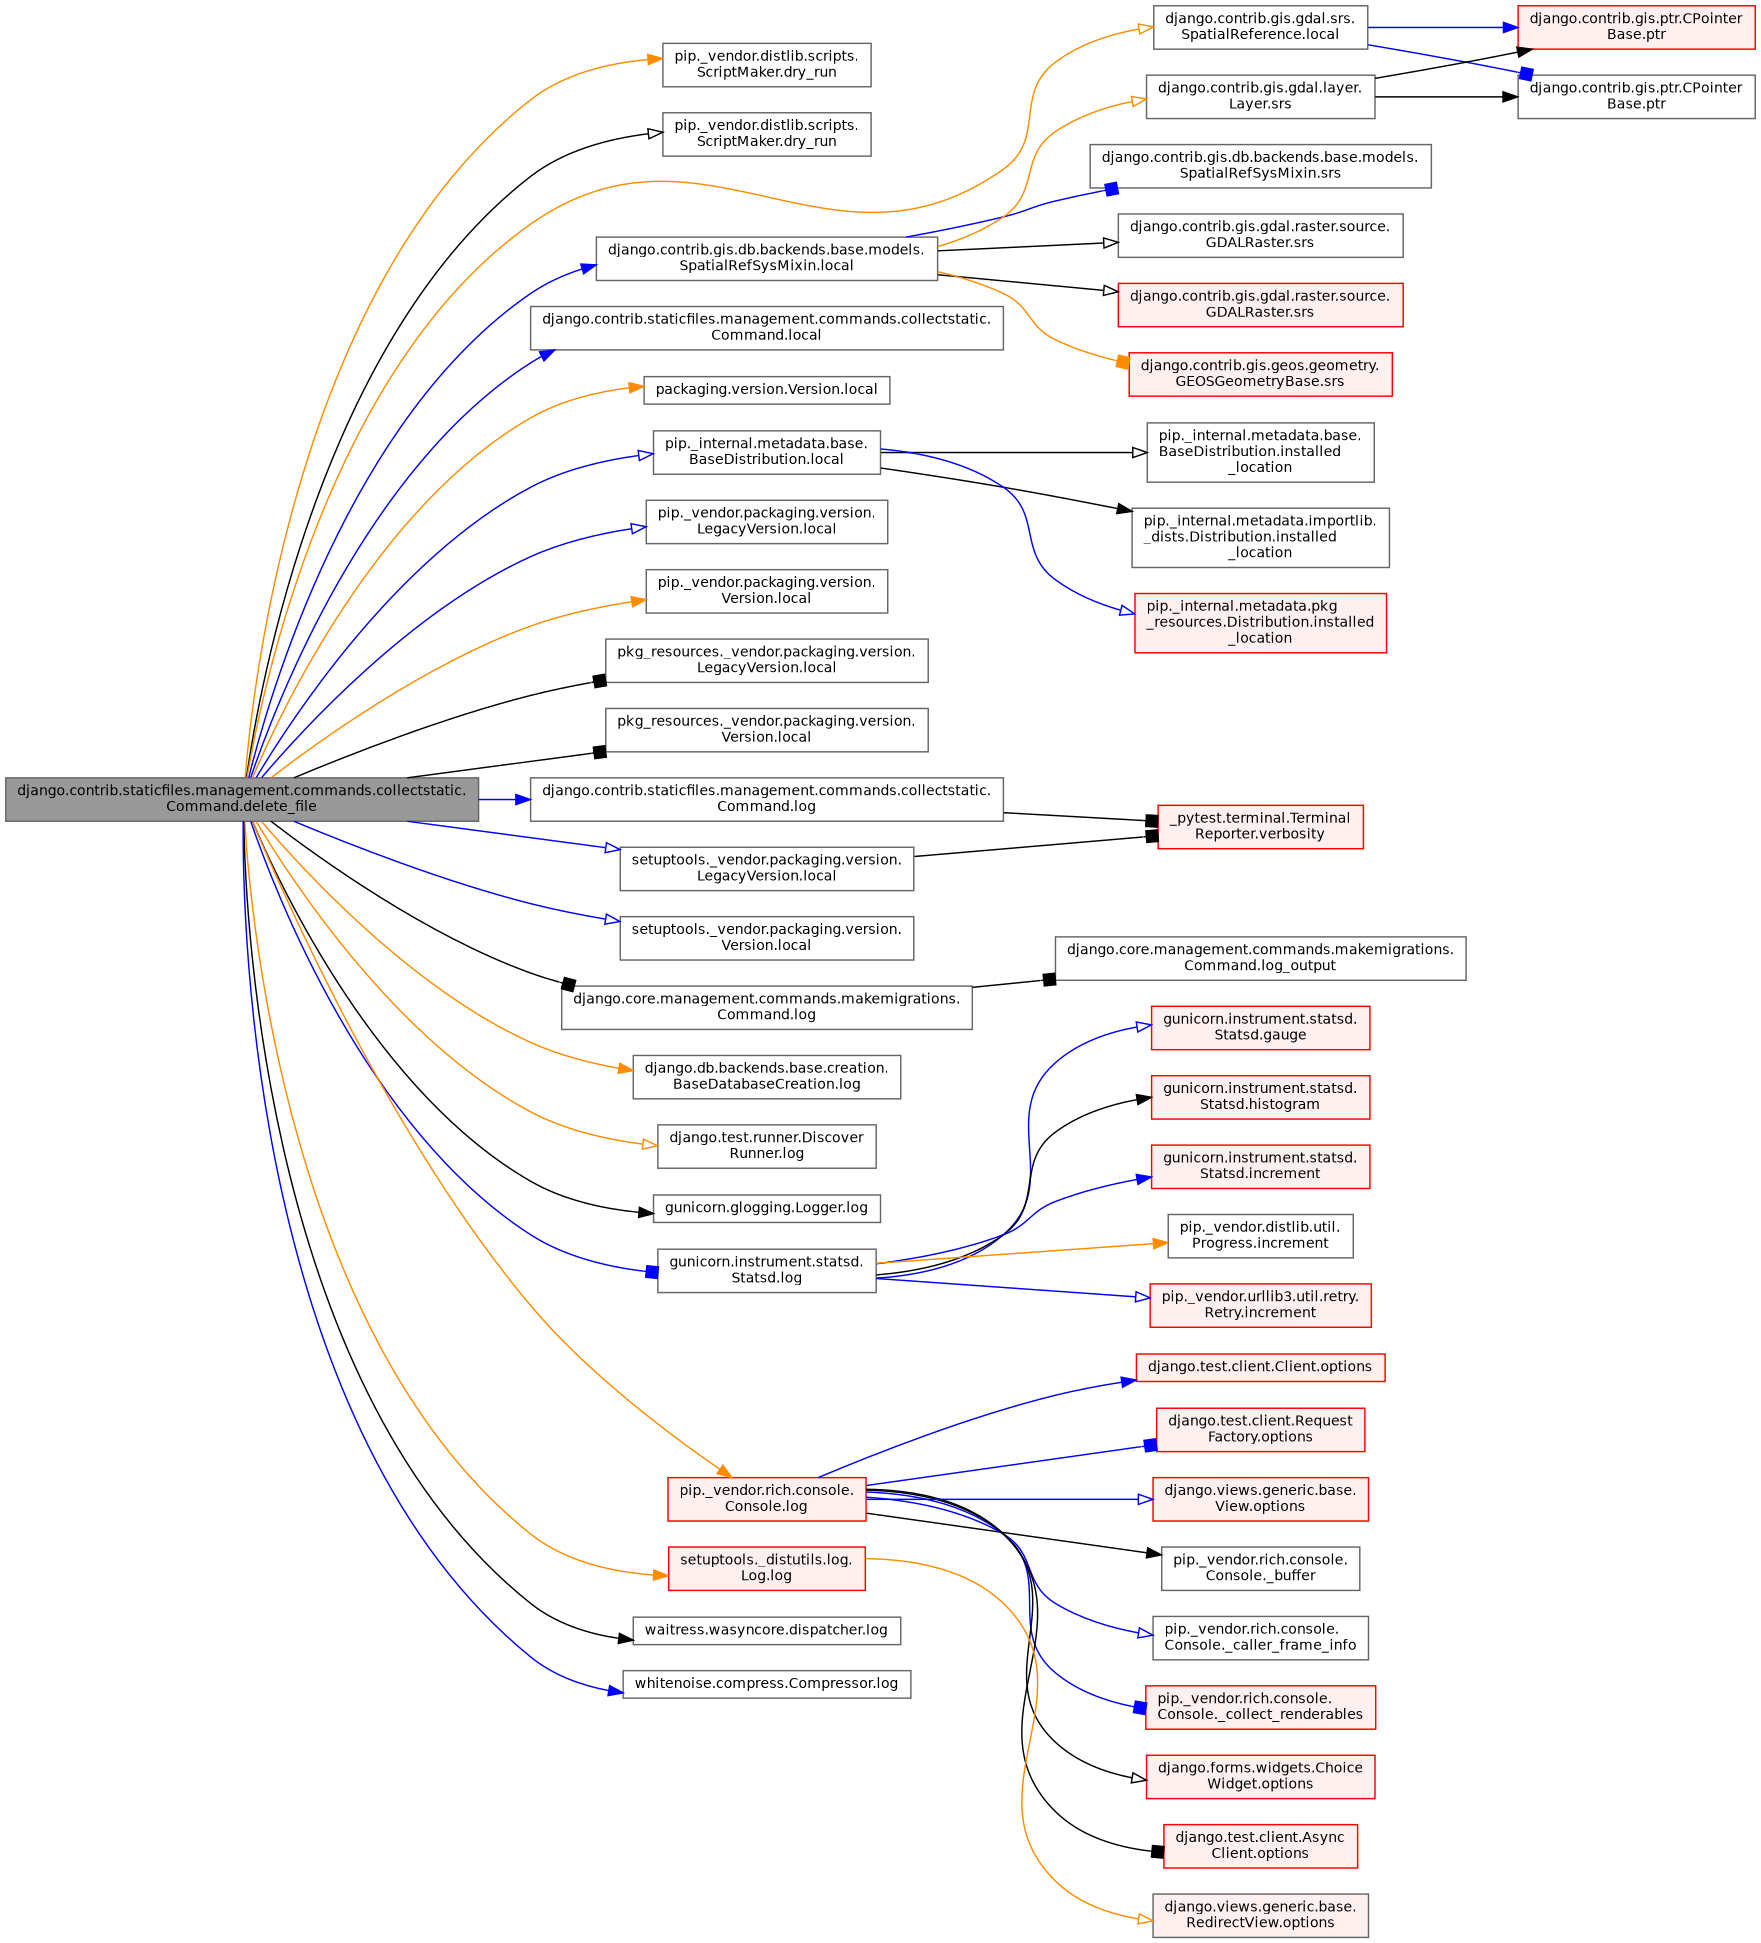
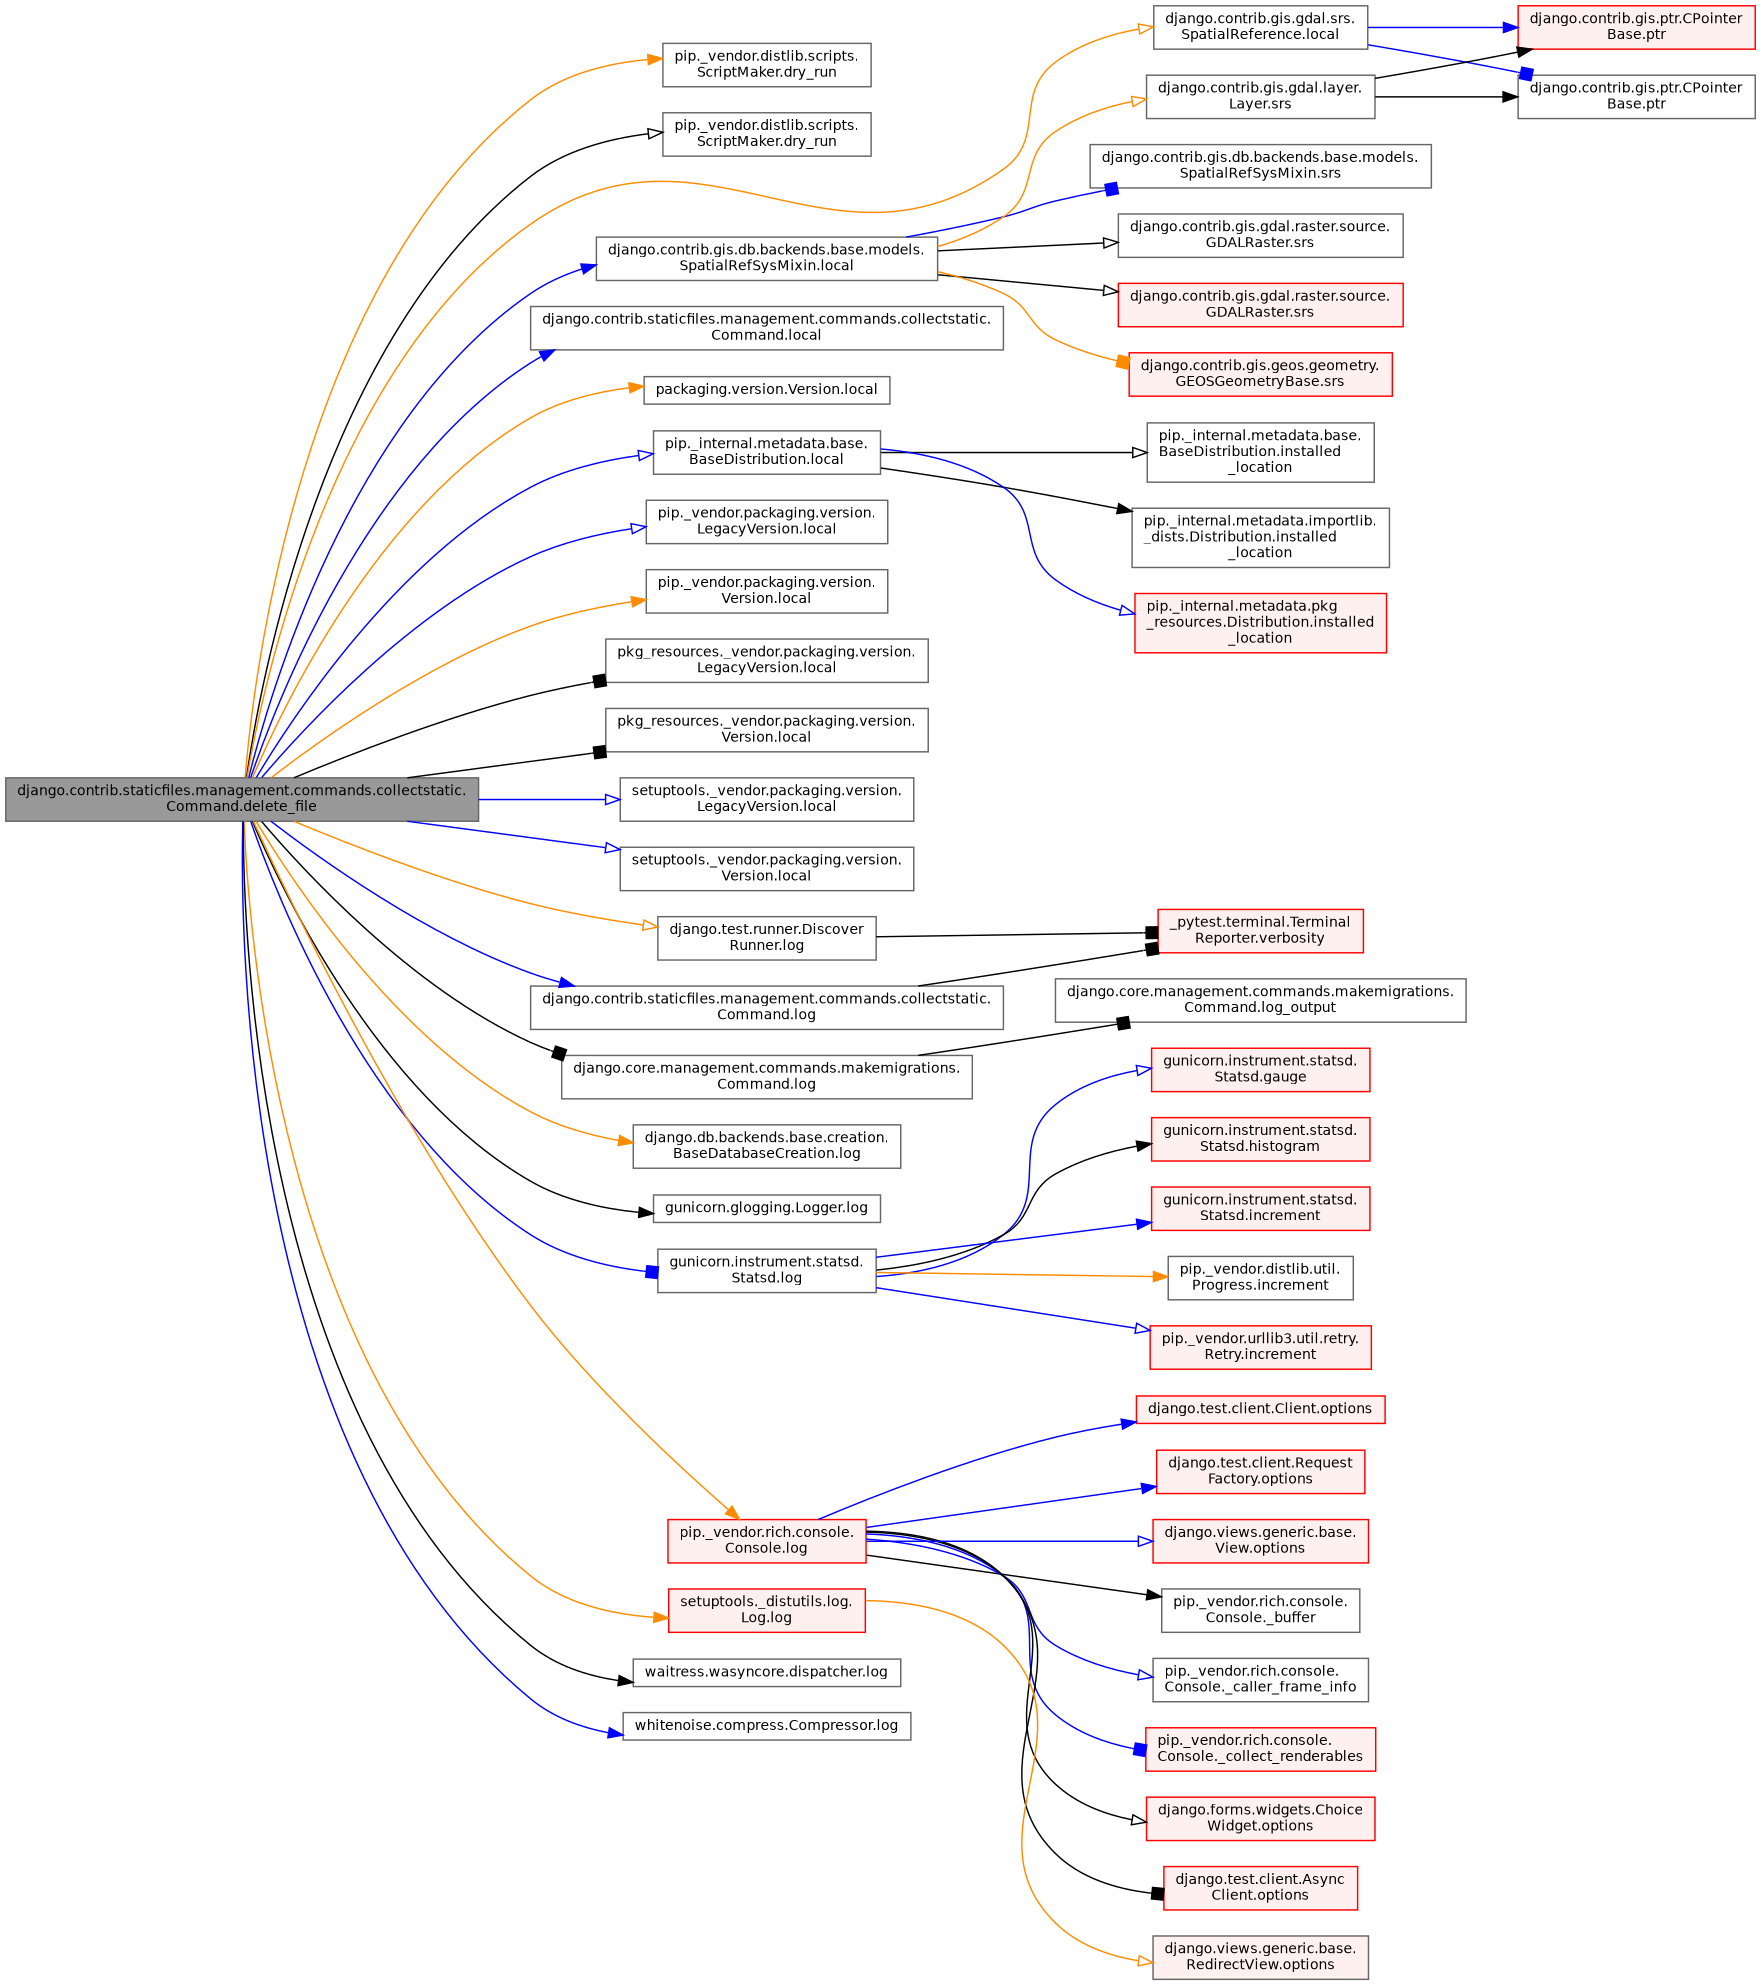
(1029, 847) -> (1010, 935)
(1004, 1466) -> (1004, 1508)
